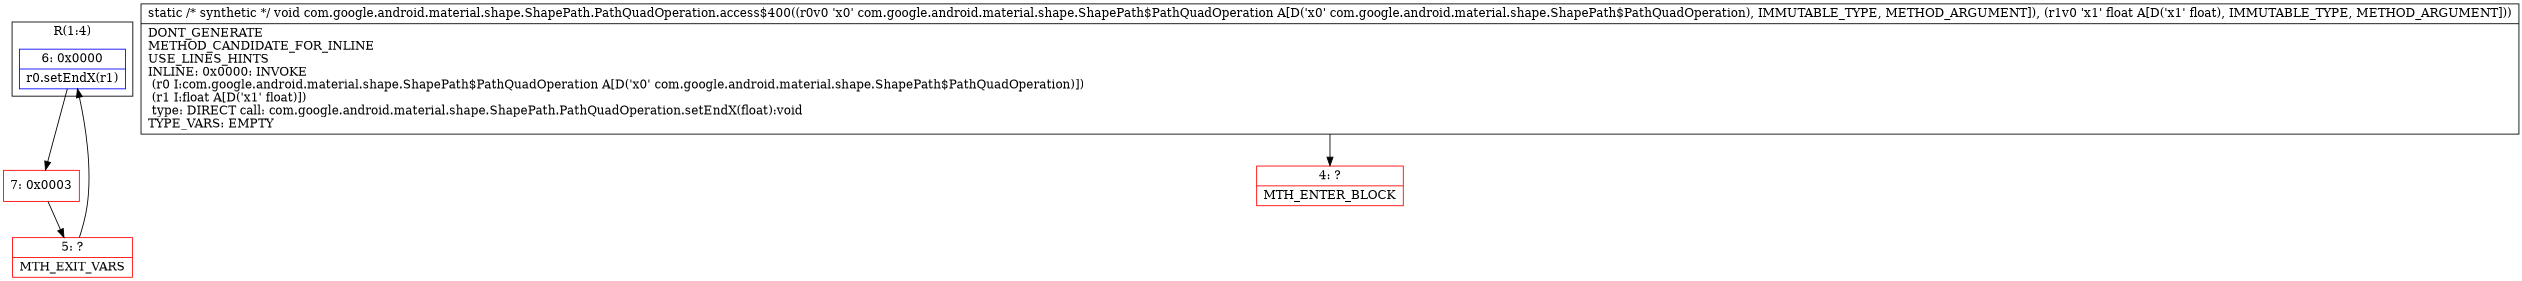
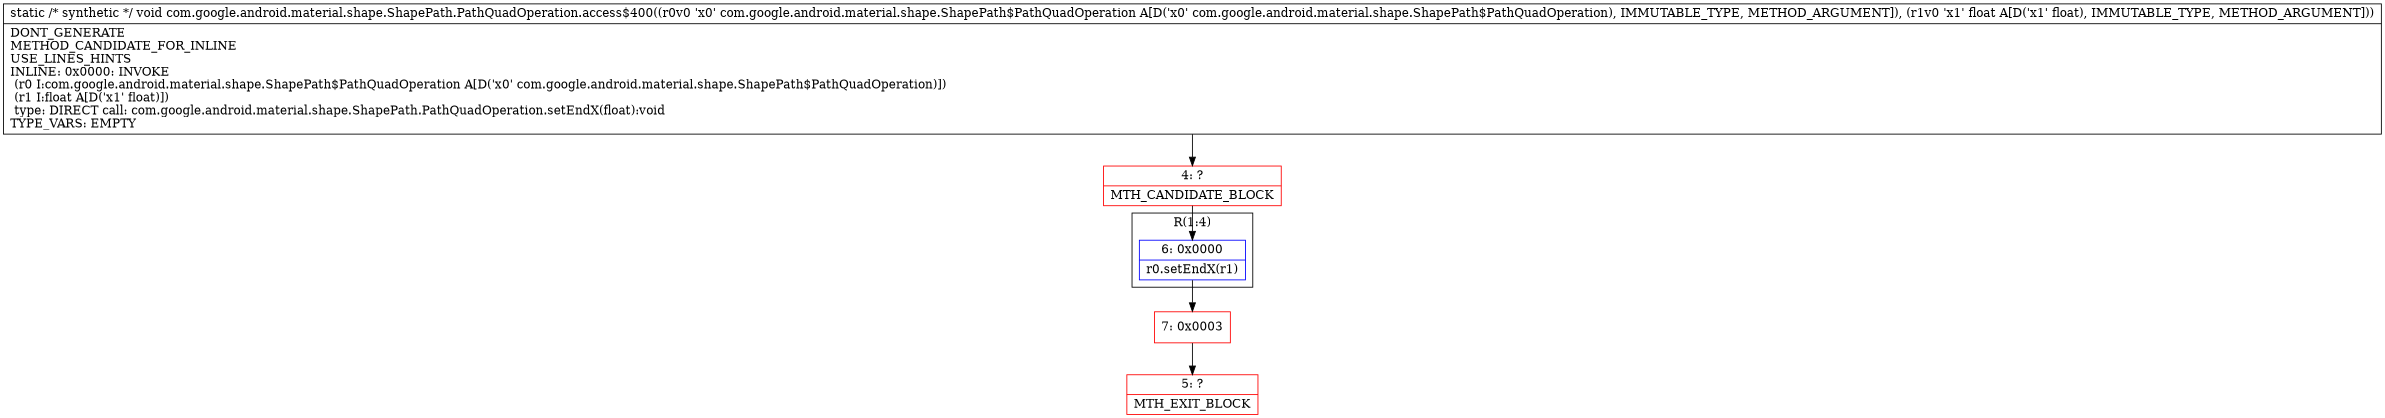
(89, 168) -> (1192, 218)
(1330, 195) -> (1192, 195)
(72, 267) -> (1192, 404)
